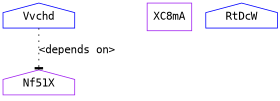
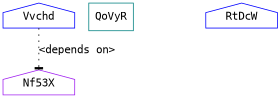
none -> (111, 17)
(169, 17) -> none
(39, 84) -> (39, 84)
